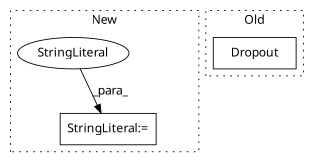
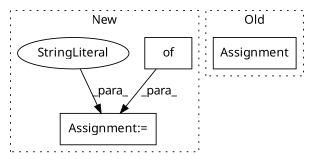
none -> (168, 53)
(255, 53) -> (255, 53)
(108, 129) -> (108, 129)
